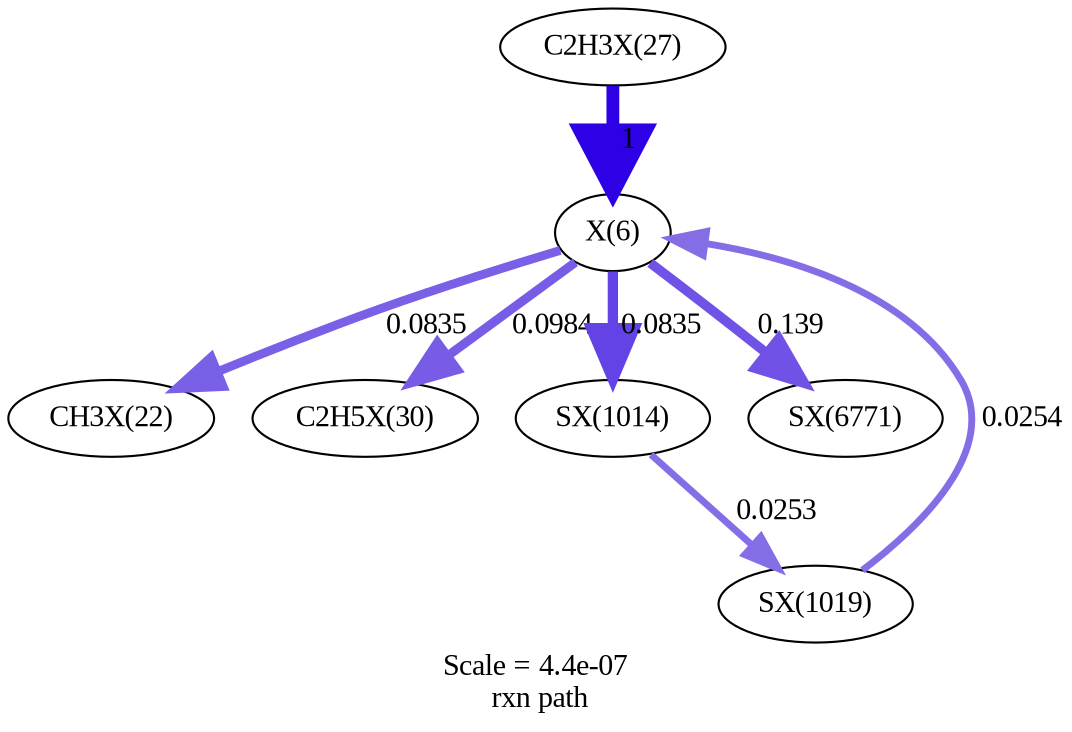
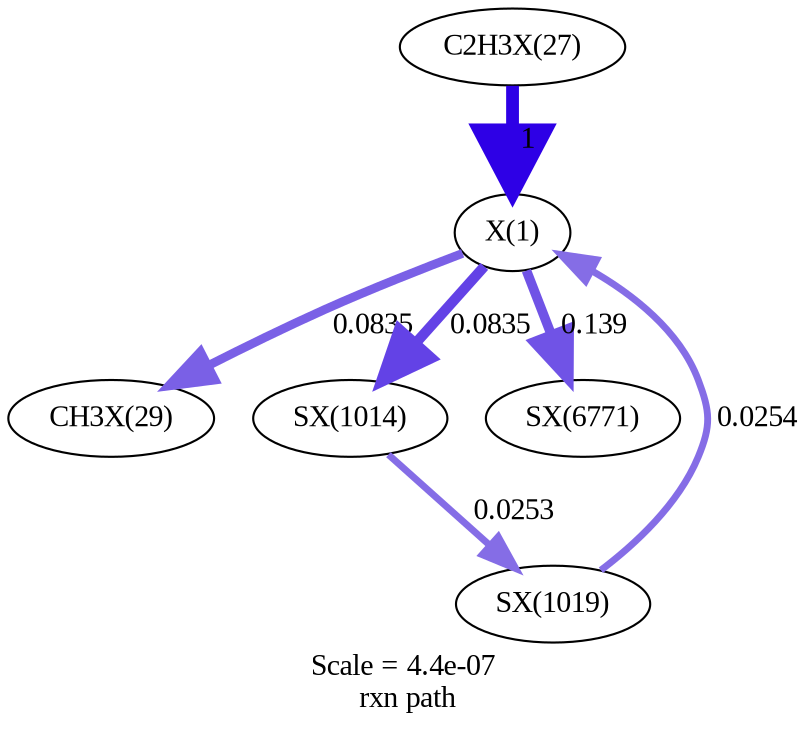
(613, 233) -> (513, 233)
(111, 418) -> (111, 418)
(365, 418) -> none
